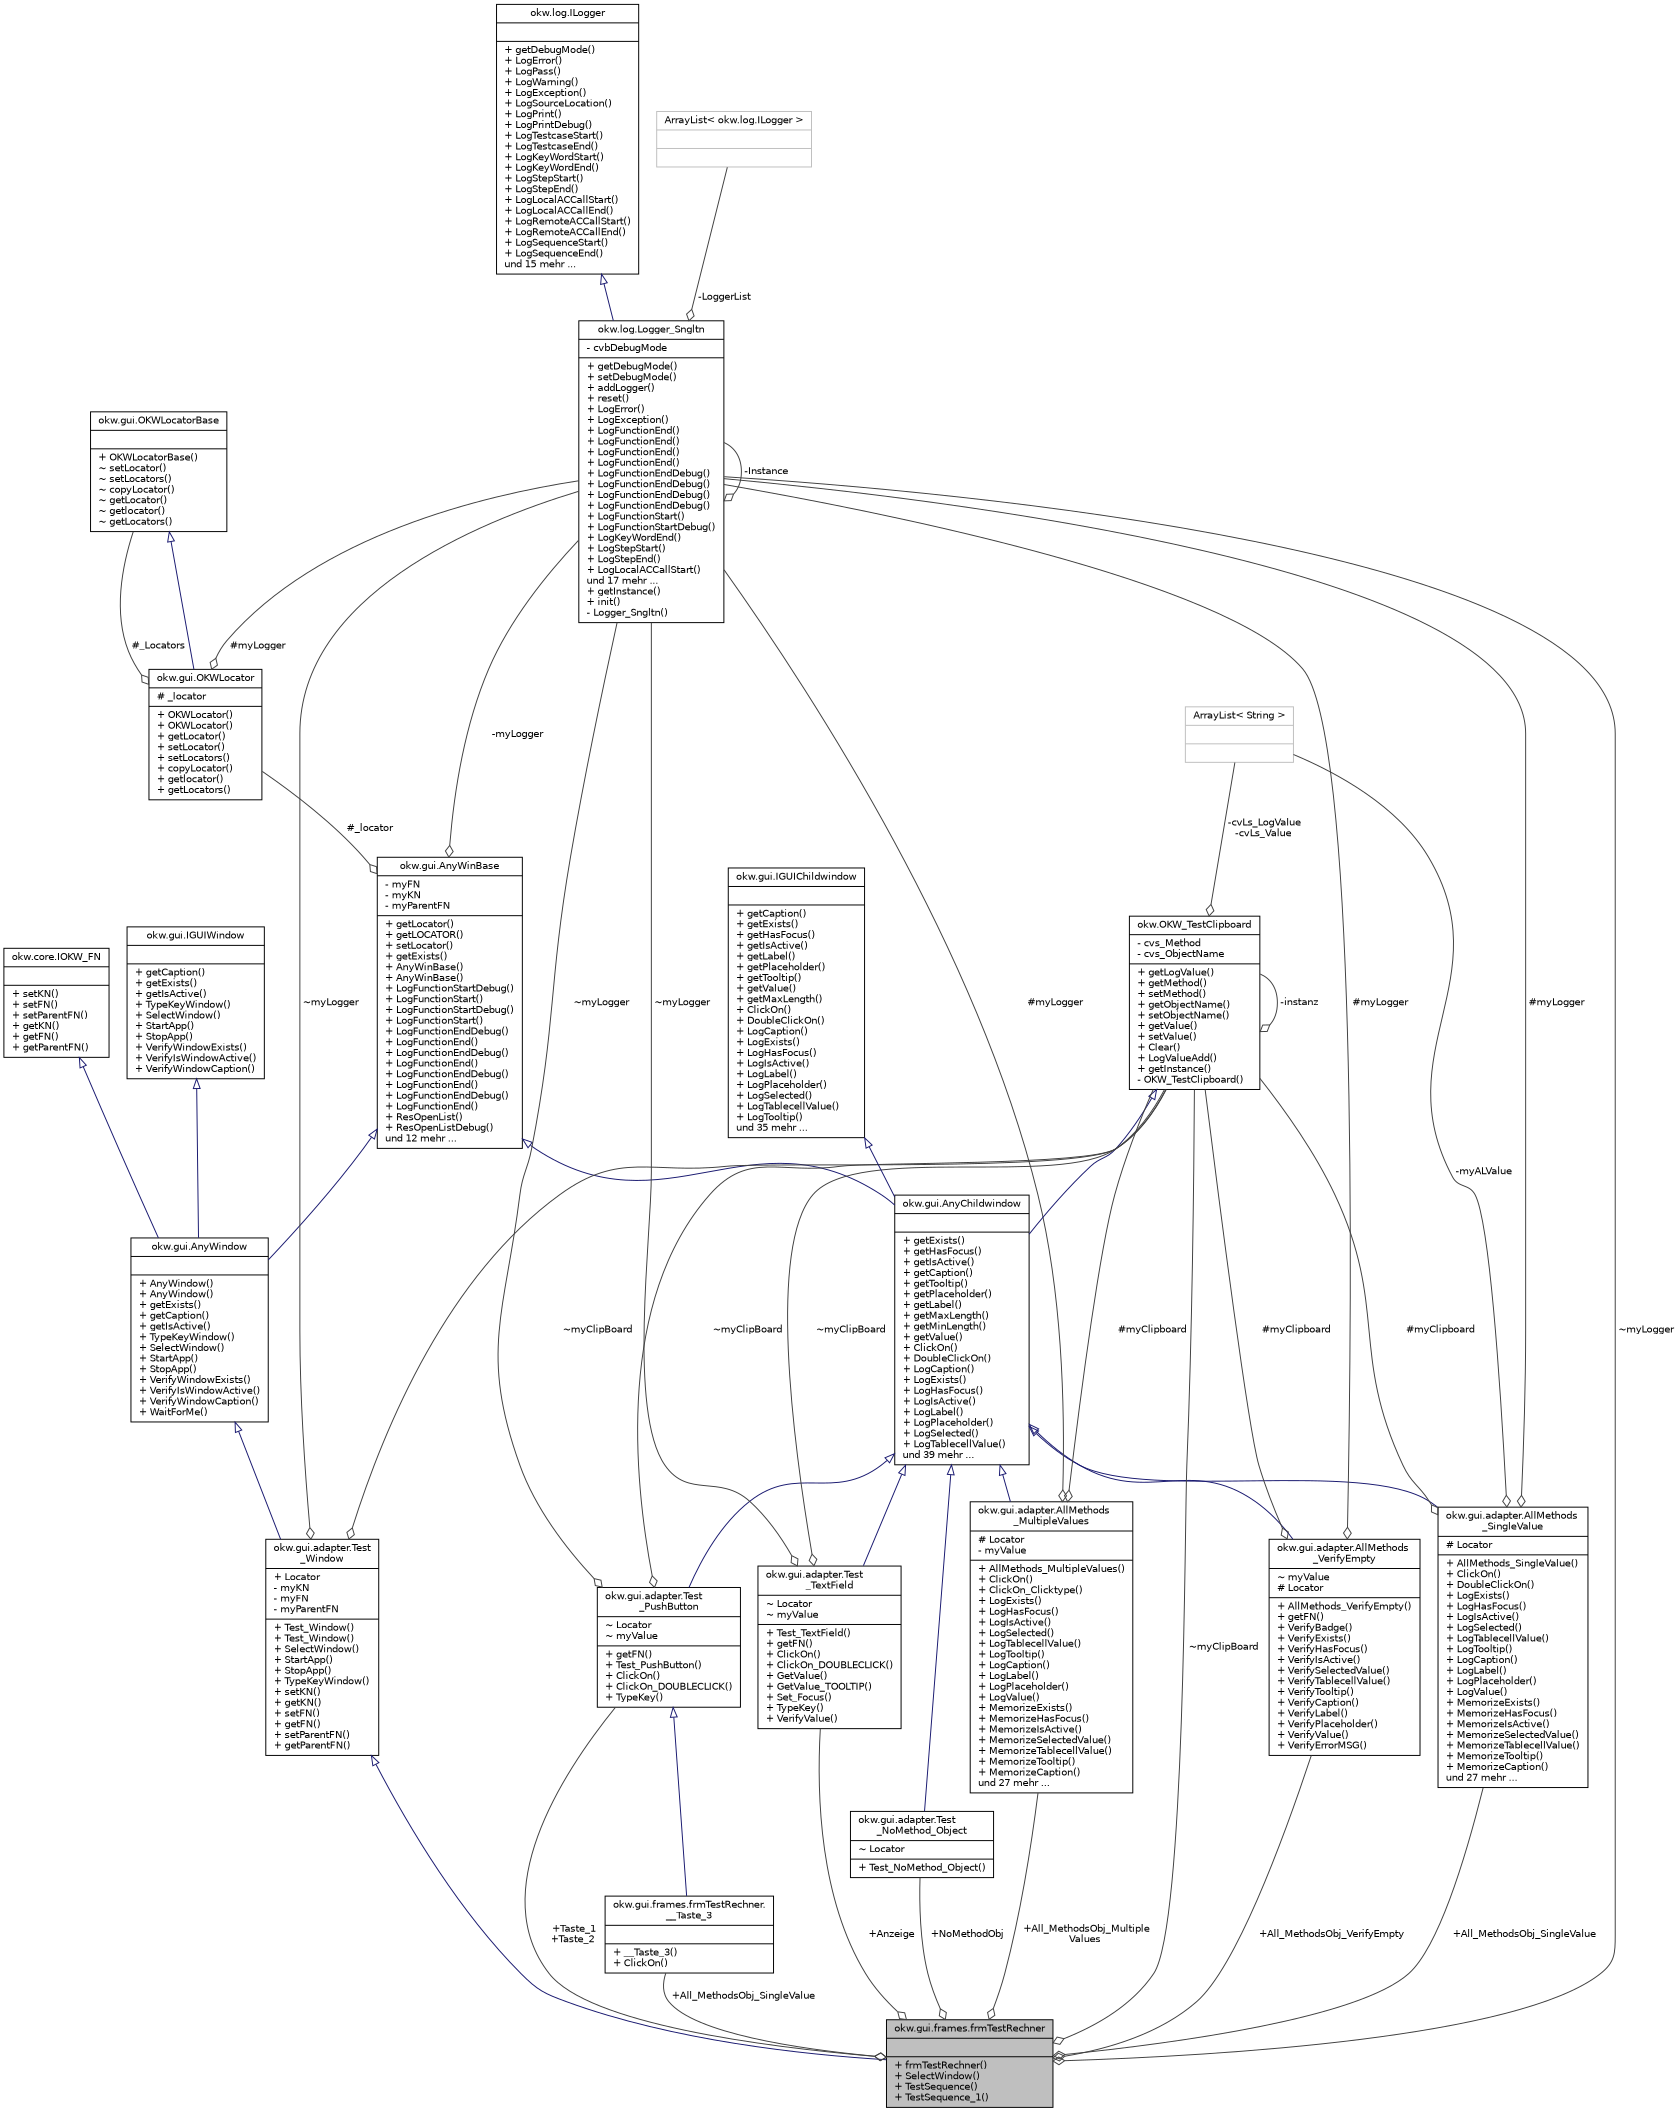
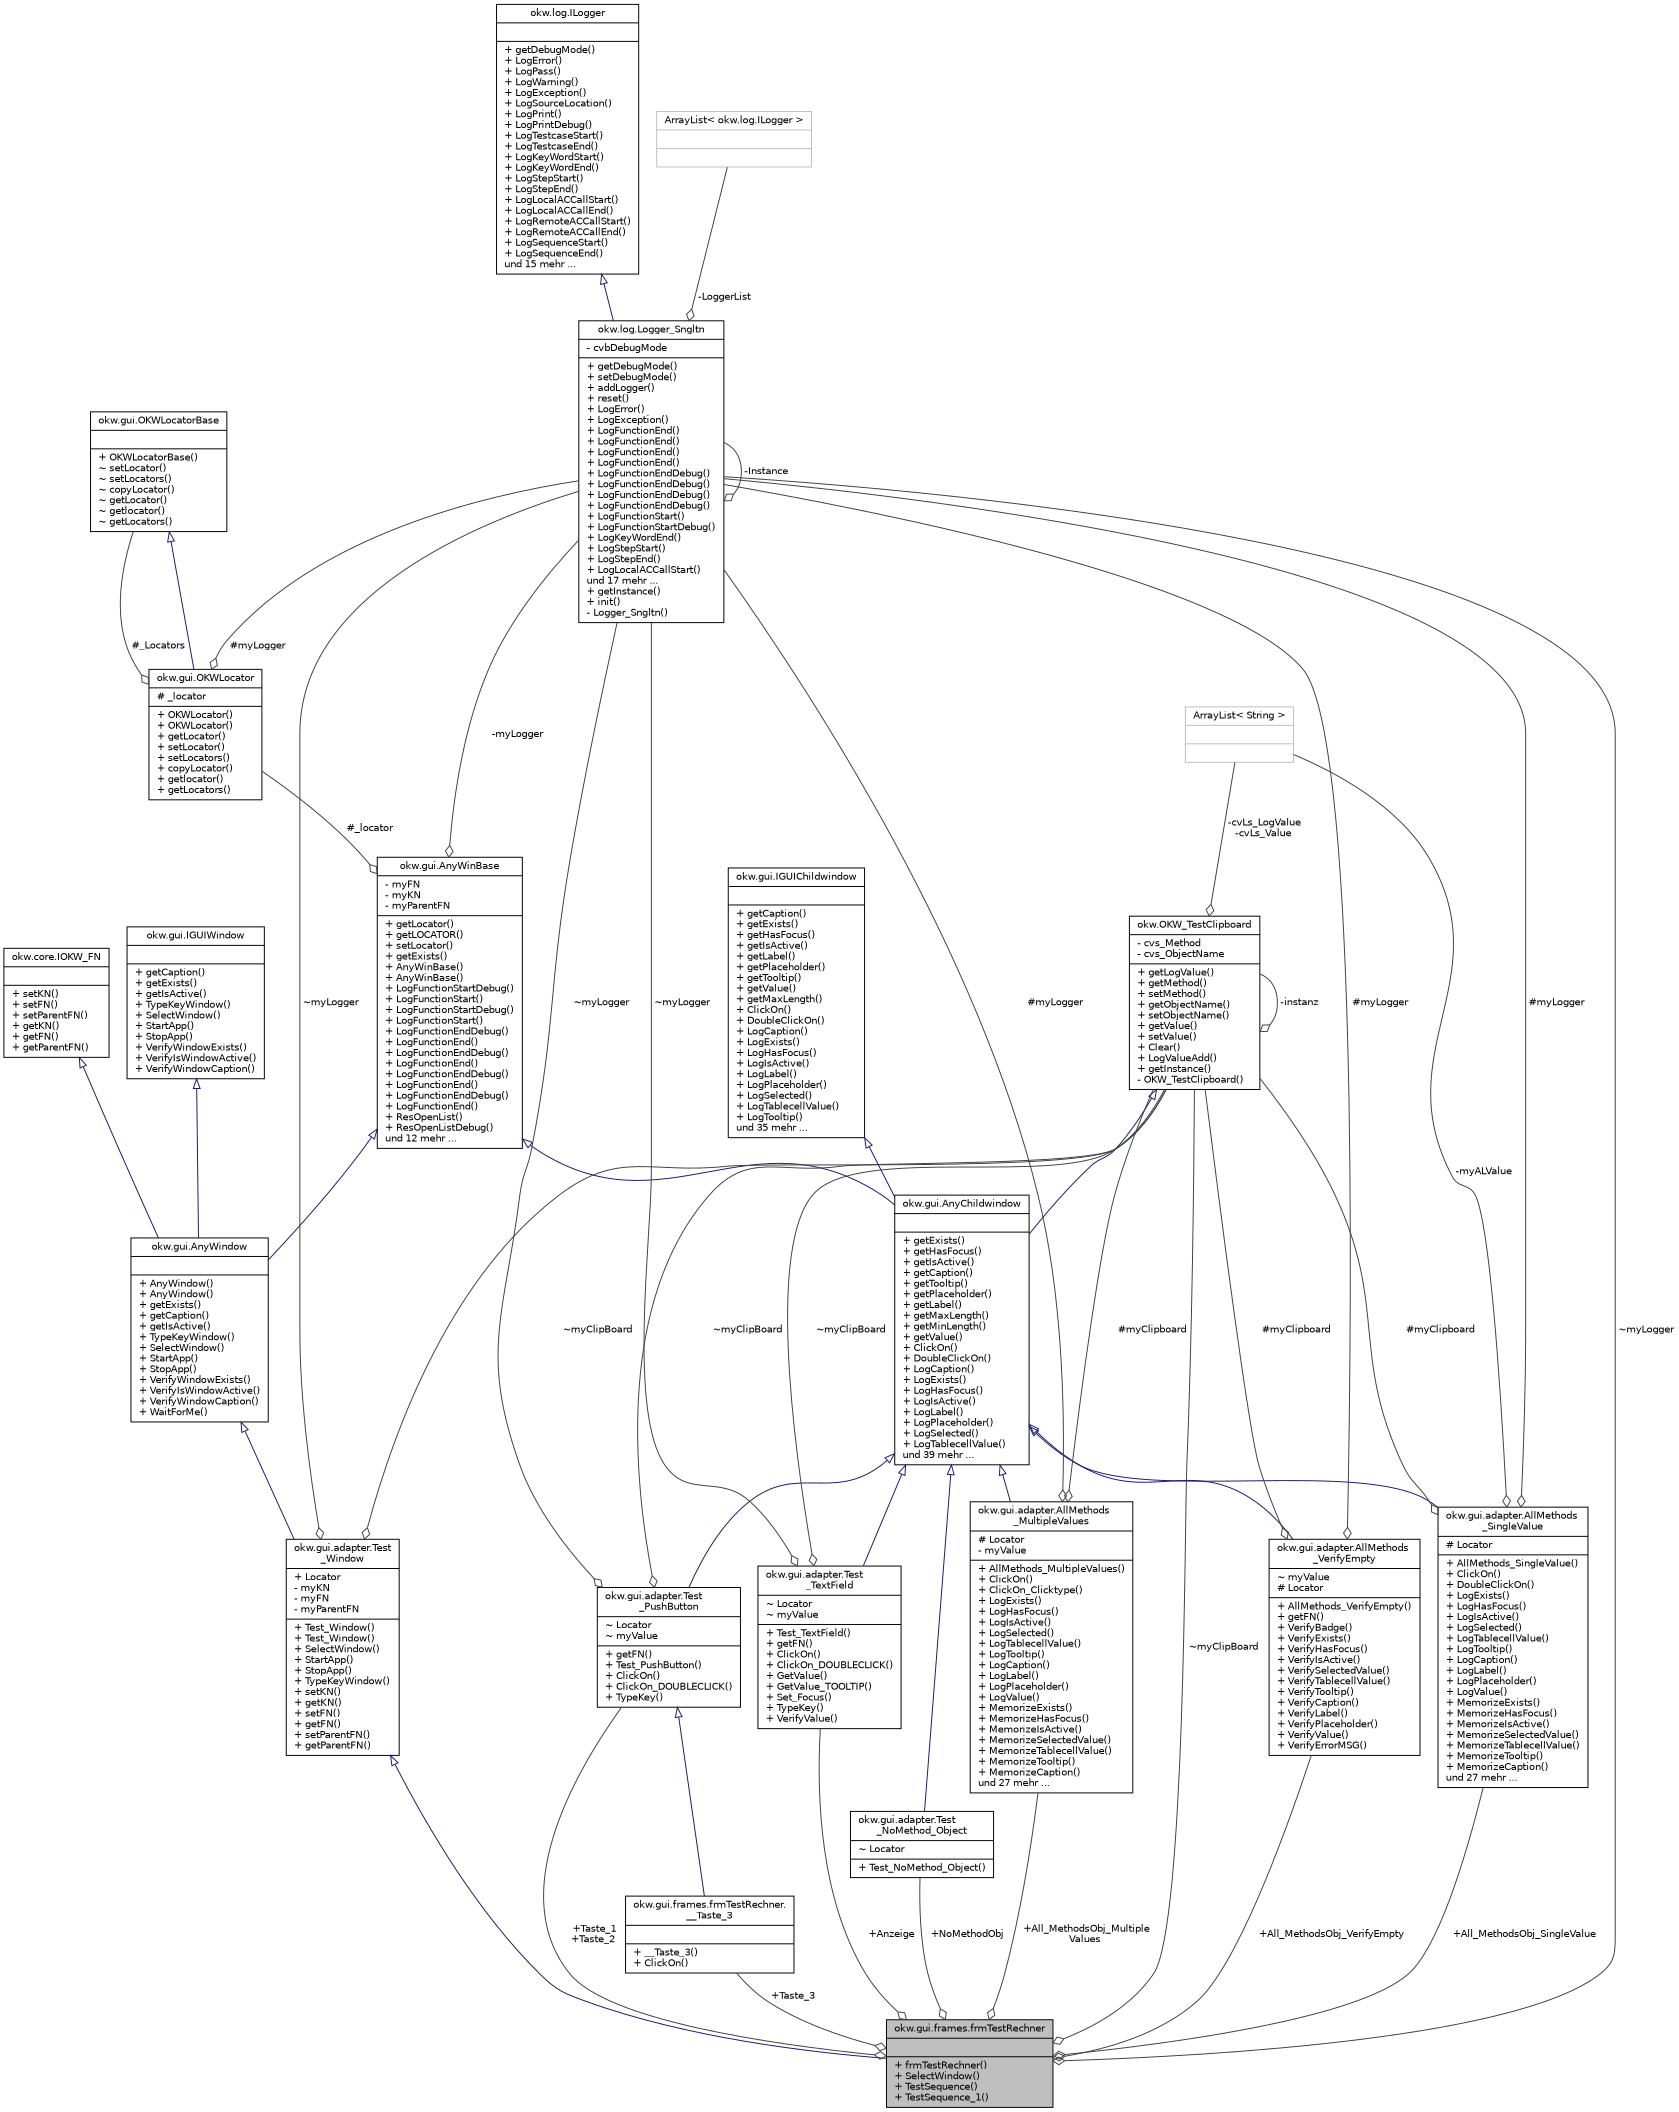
(742, 1996) -> (792, 1996)
